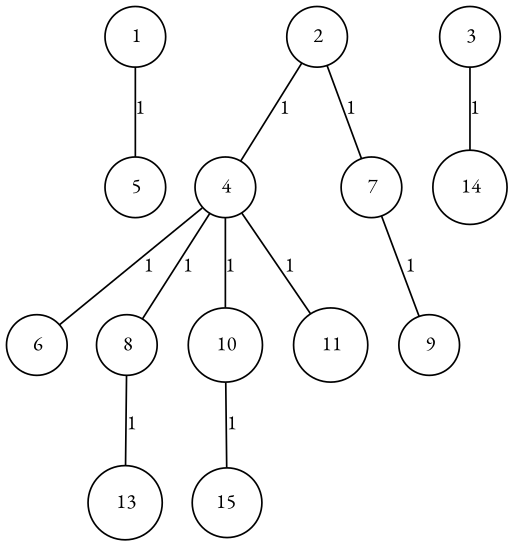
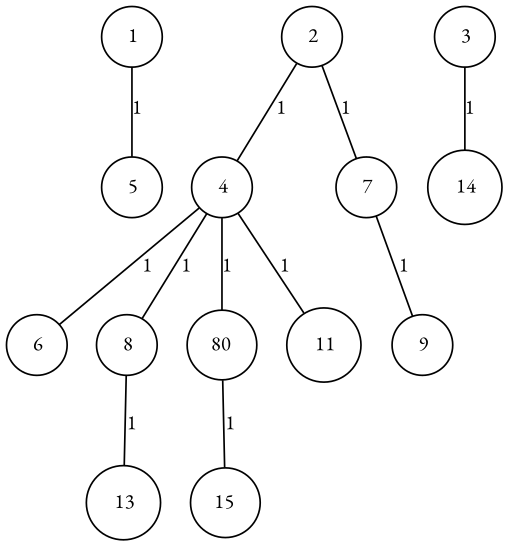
(225, 345) -> (222, 345)
